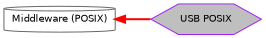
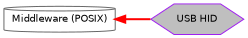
(206, 19) -> (197, 19)
